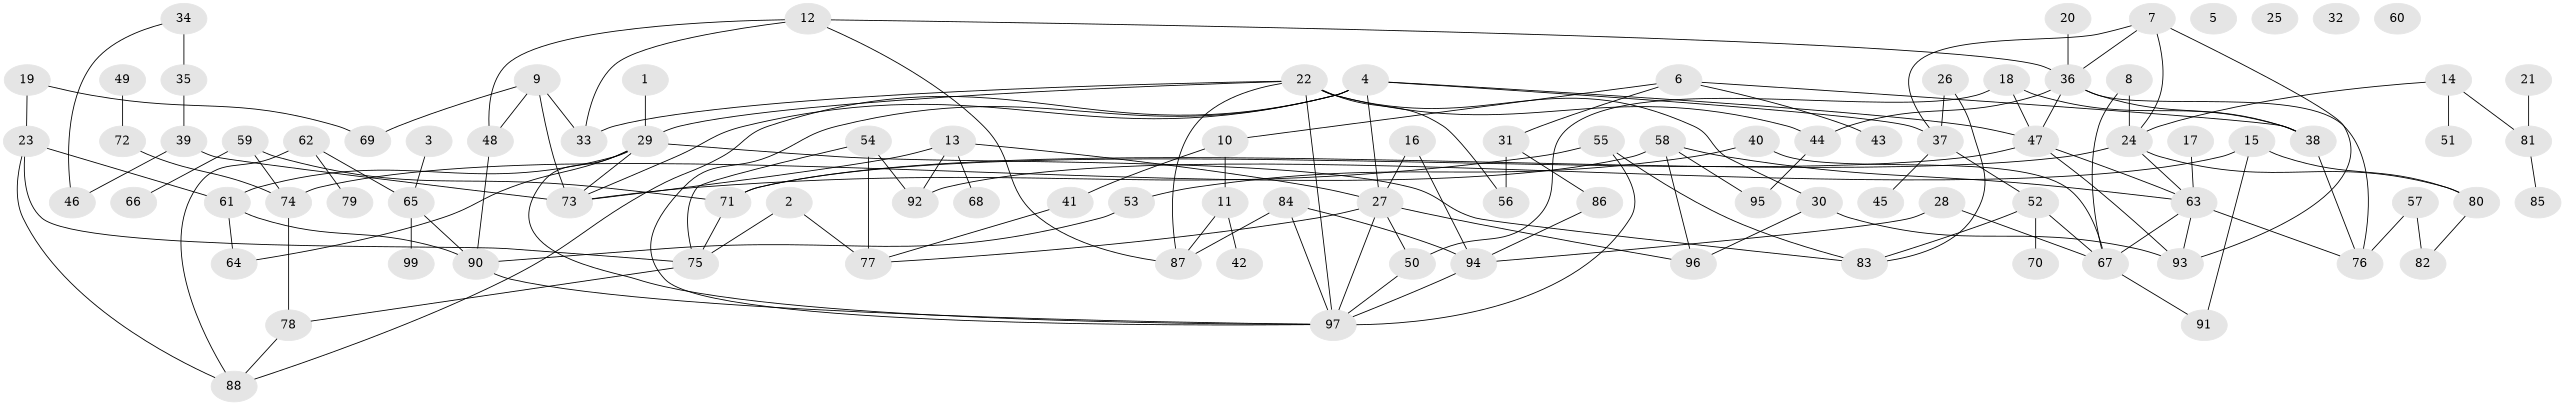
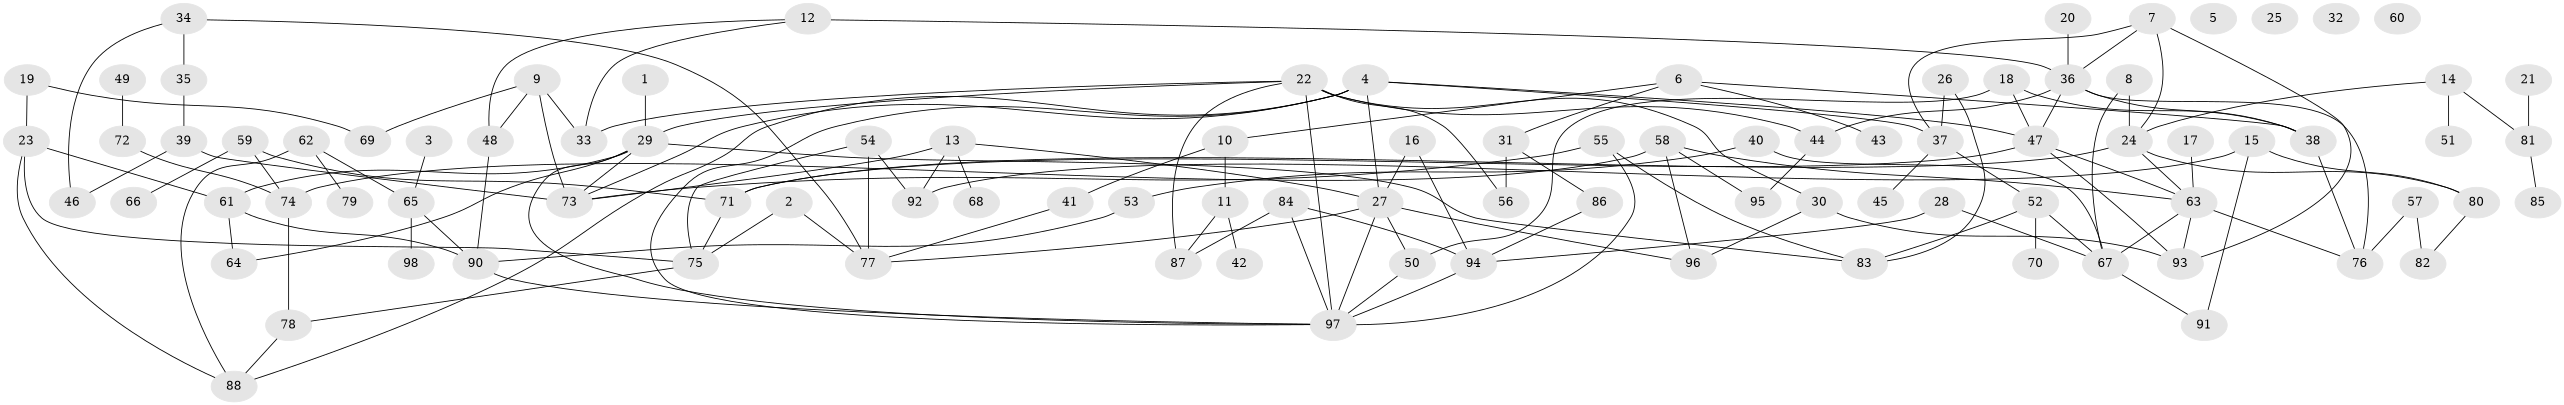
none -> (594, 45)
(992, 136) -> none
(411, 264) -> (411, 264)
